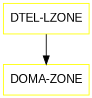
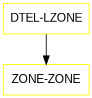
(46, 80) -> (46, 80)
